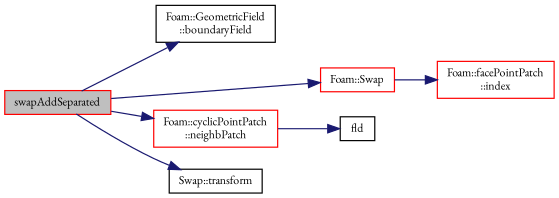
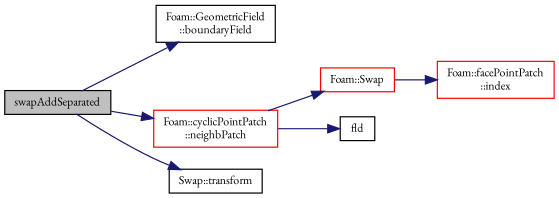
(210, 91) -> (290, 103)
(58, 102) -> (58, 102)
